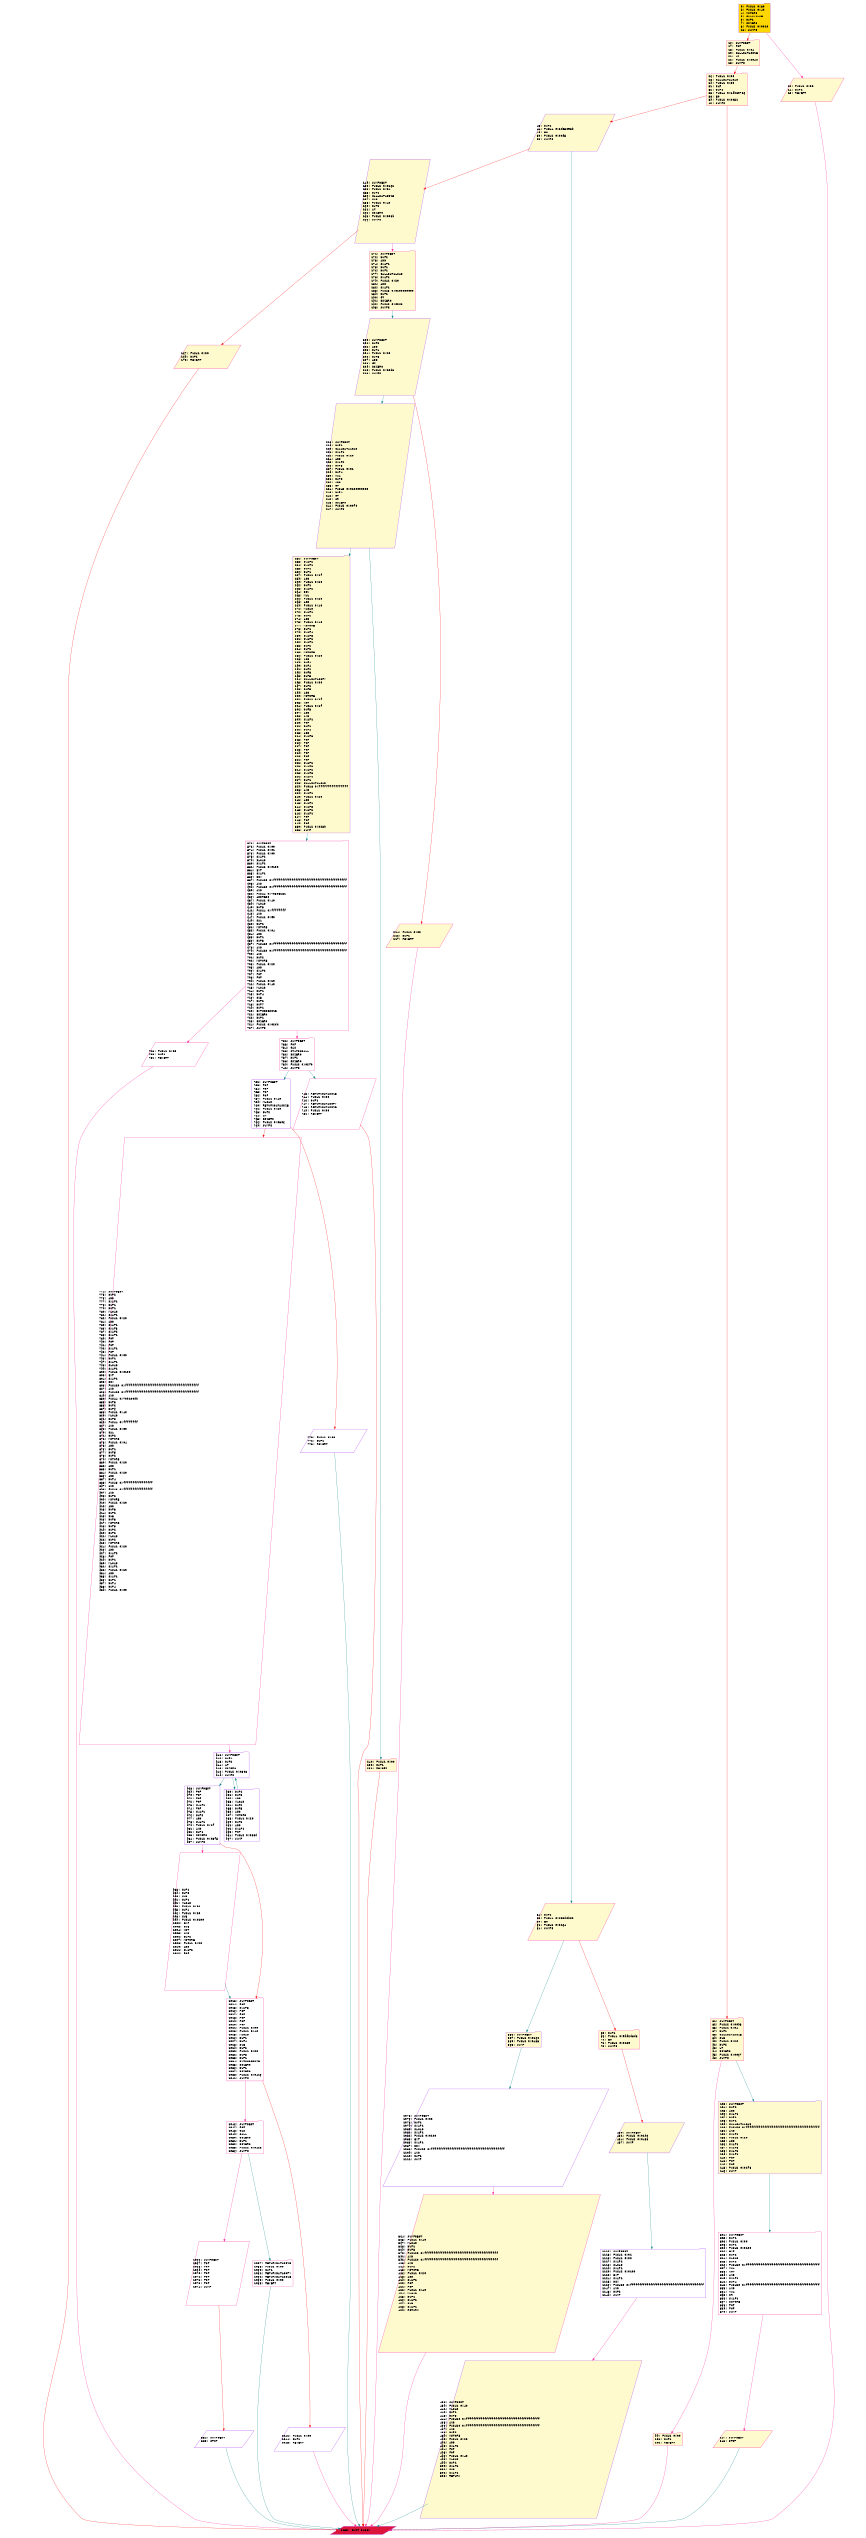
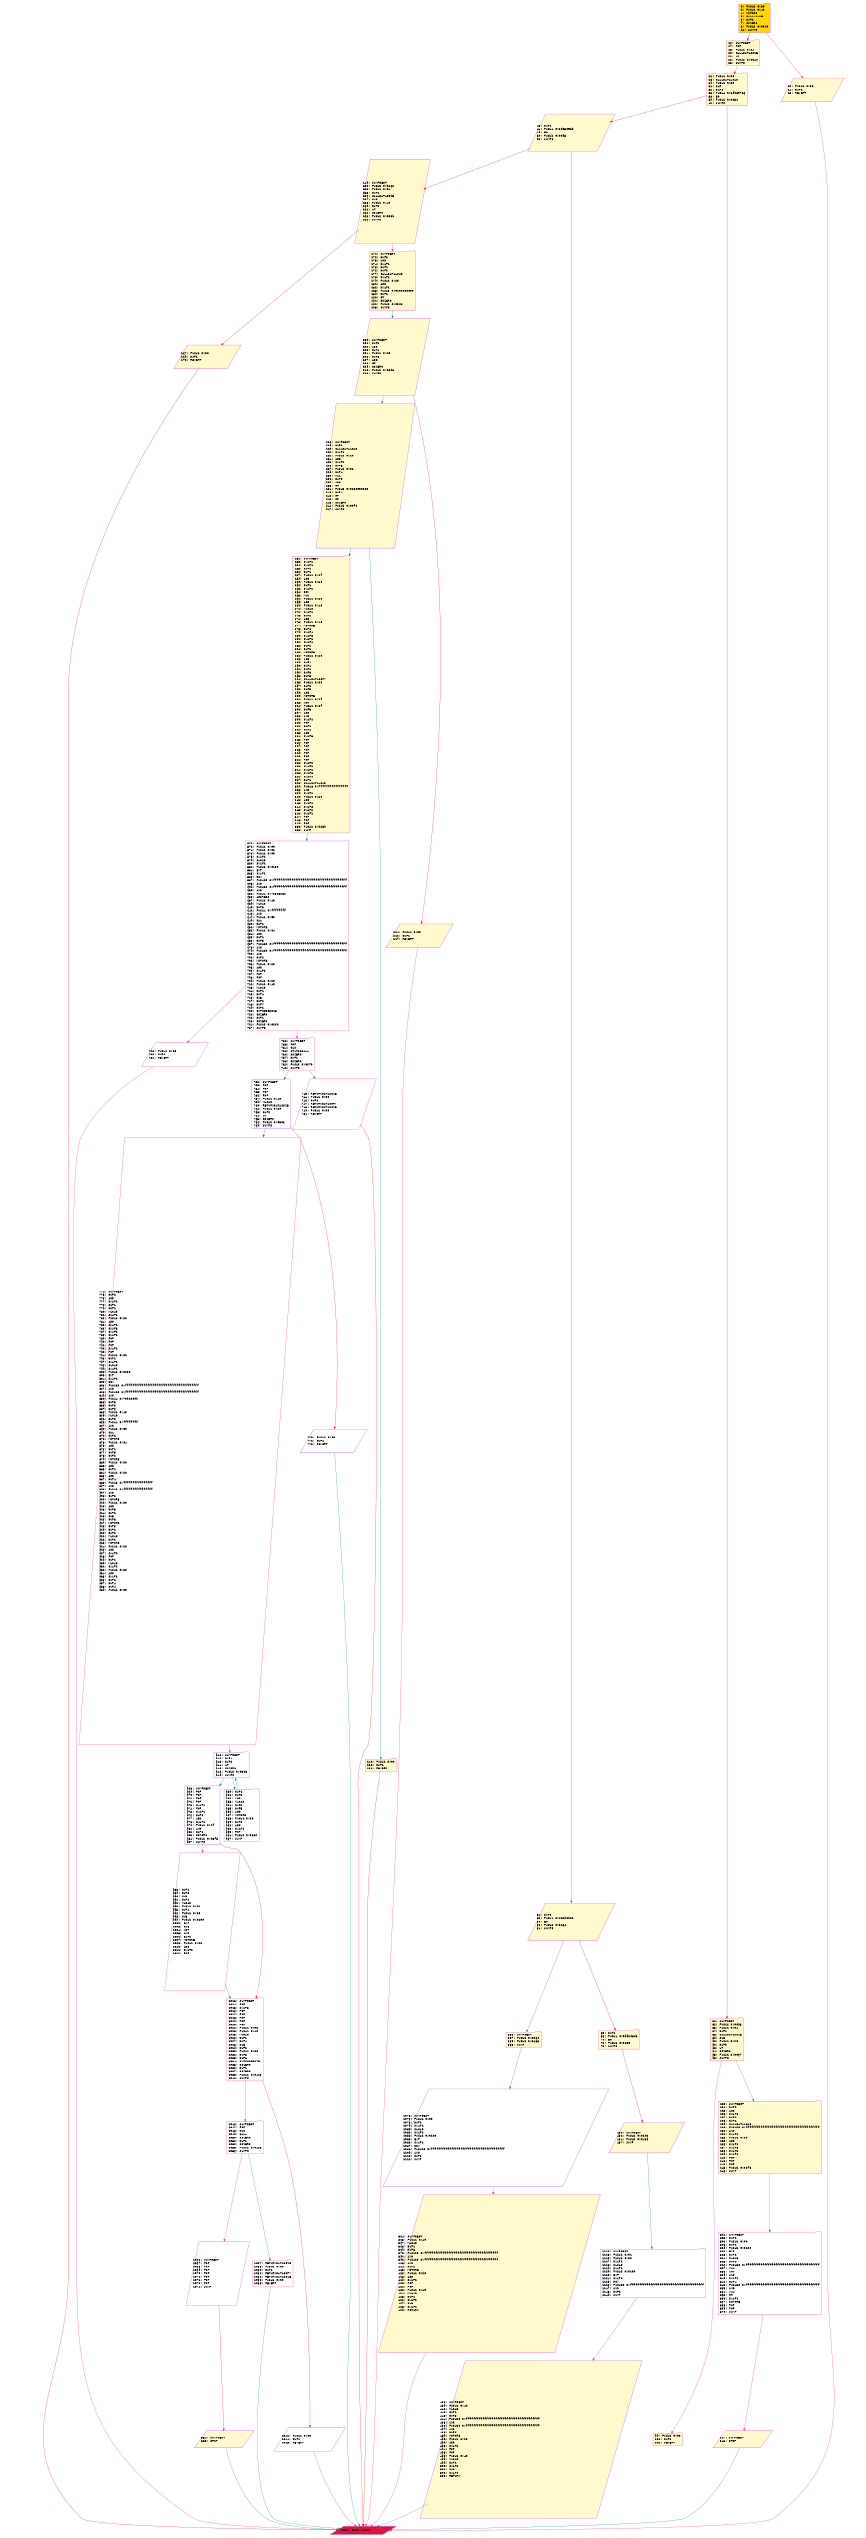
(224, 2439) -> (224, 2439)
(597, 2524) -> none
